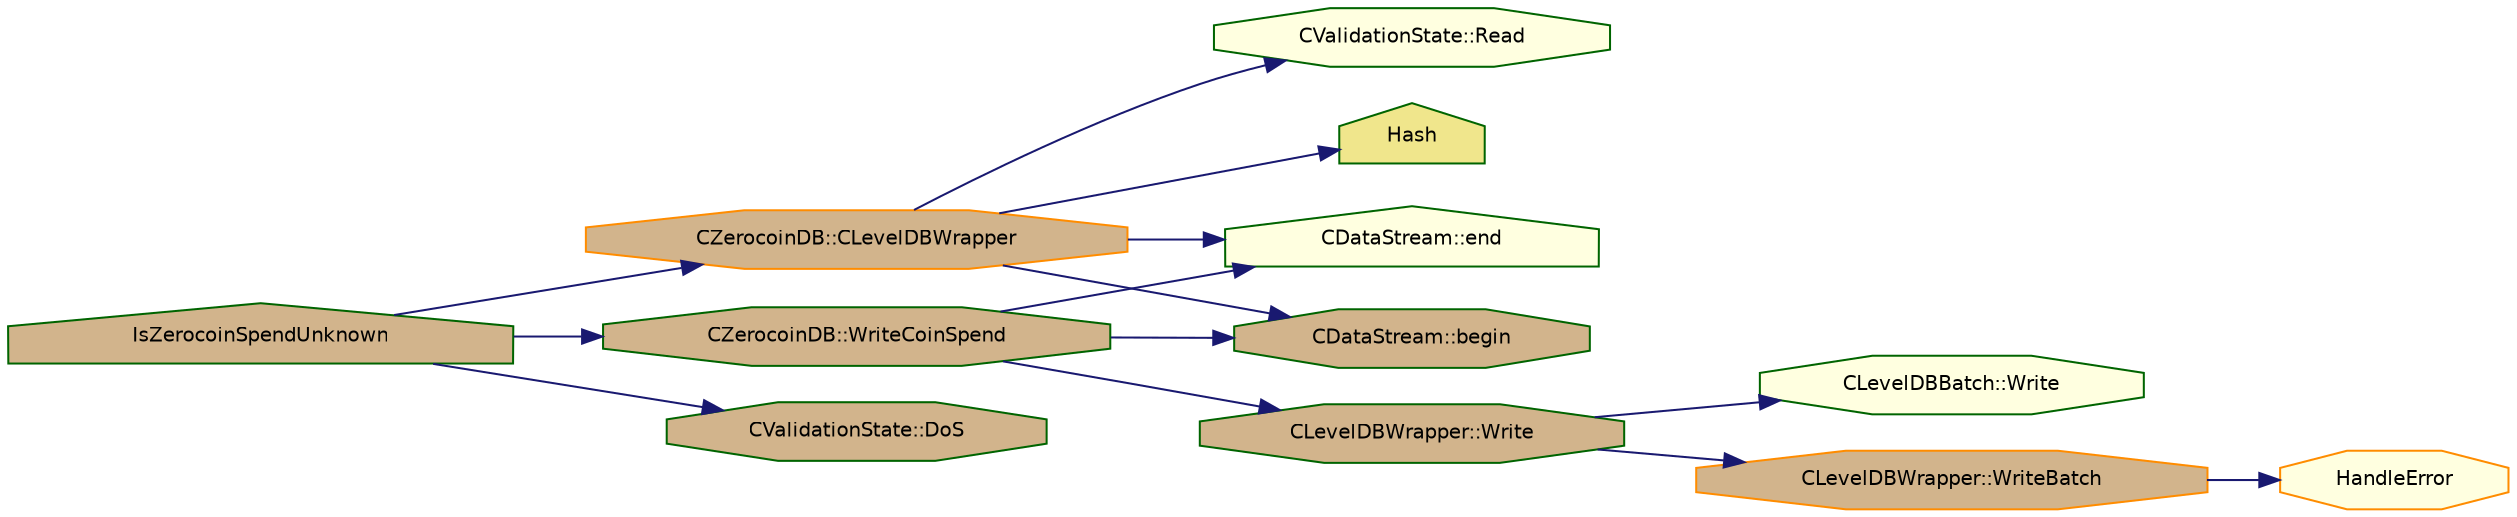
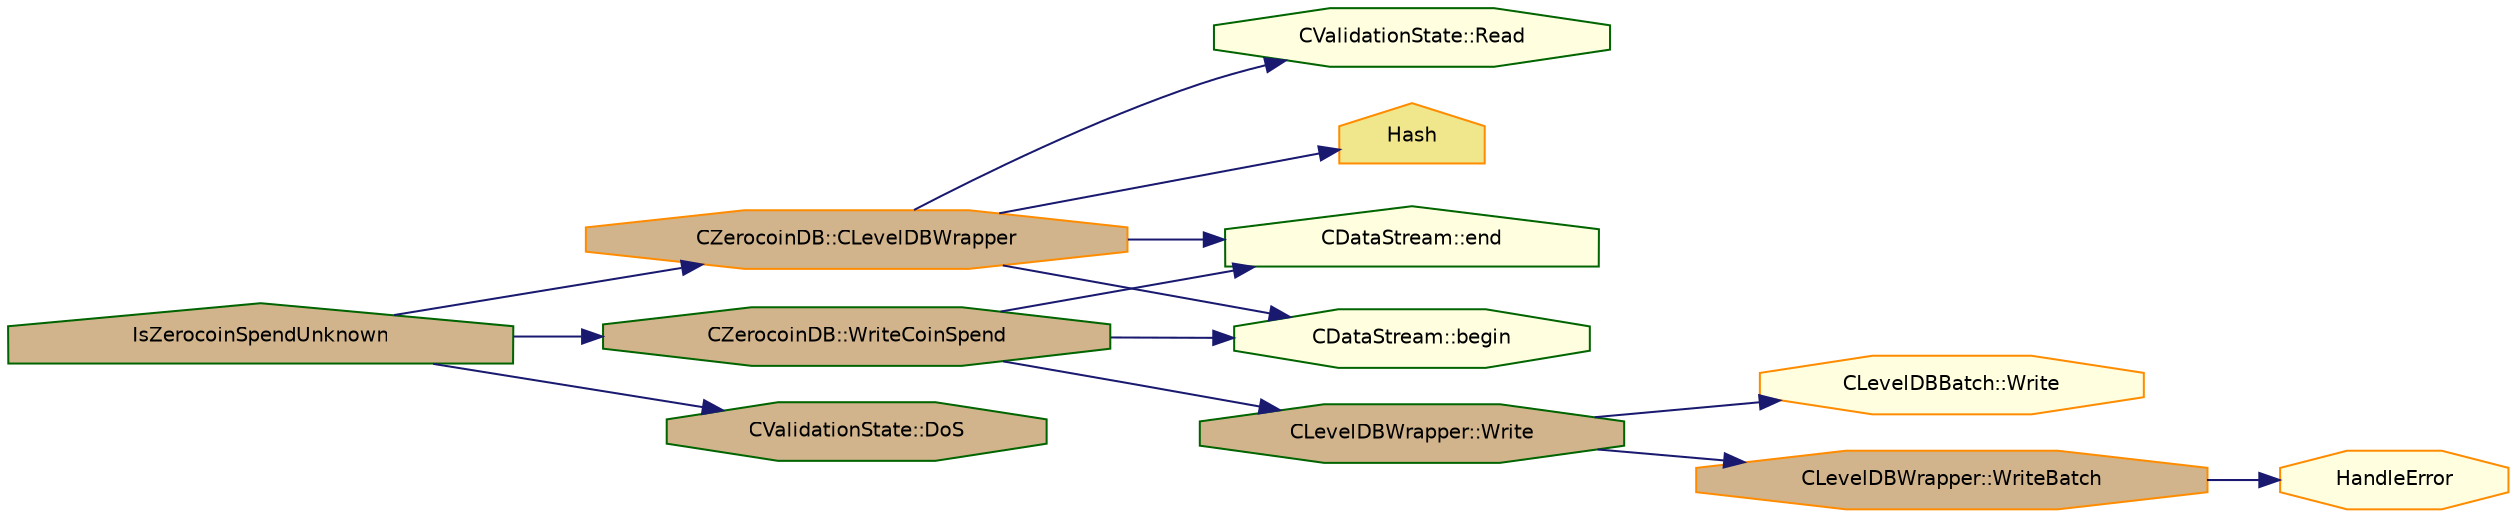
(1412, 136) -> (1412, 136)
(1412, 339) -> (1412, 339)
(1952, 385) -> (1952, 385)
